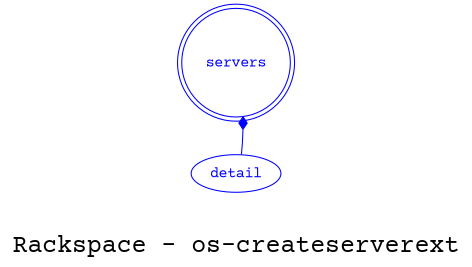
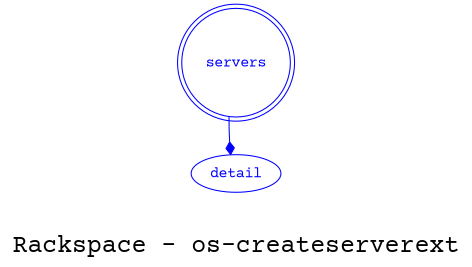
(242, 142) -> (229, 129)
